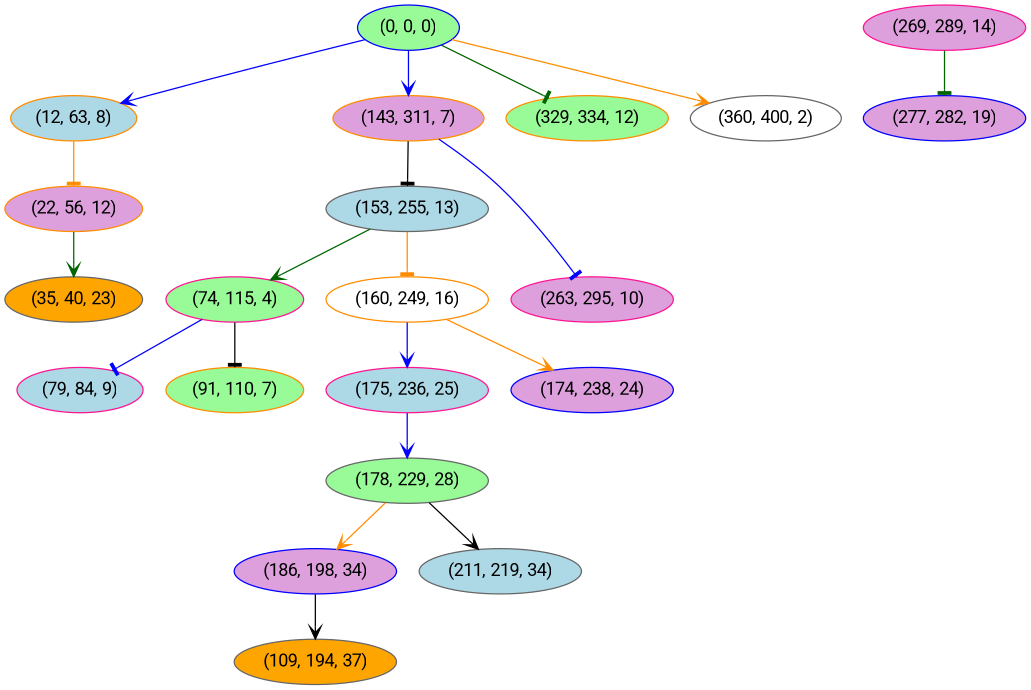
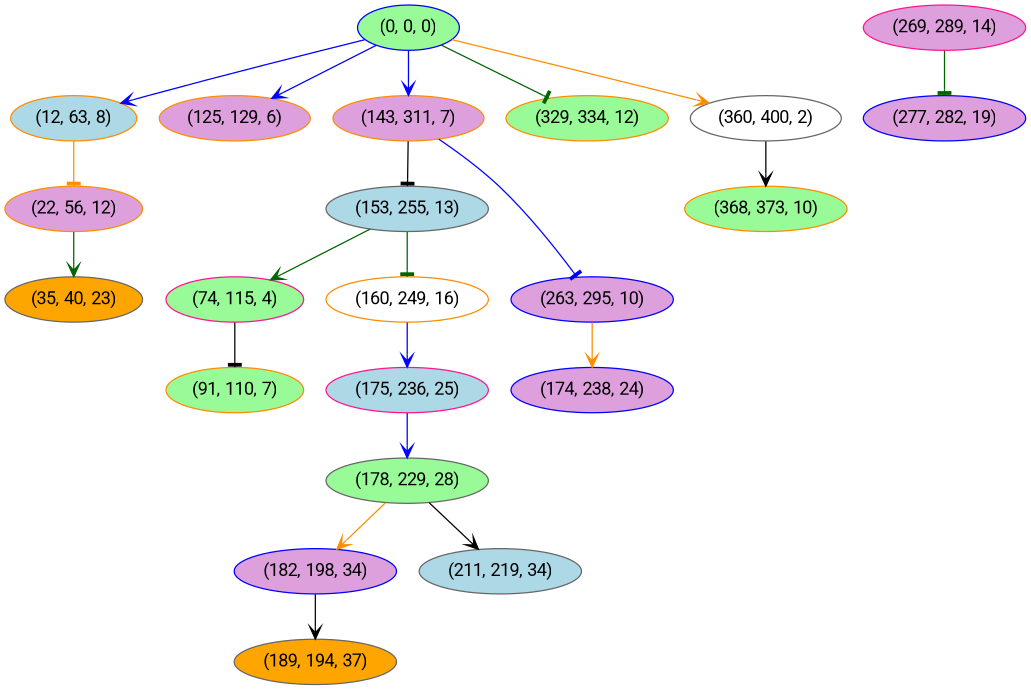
none -> (235, 118)
none -> (766, 209)
(407, 251) -> (407, 251)
(592, 299) -> (592, 299)
(494, 342) -> (592, 339)
(80, 390) -> none
(315, 571) -> (315, 571)
(315, 662) -> (315, 662)
